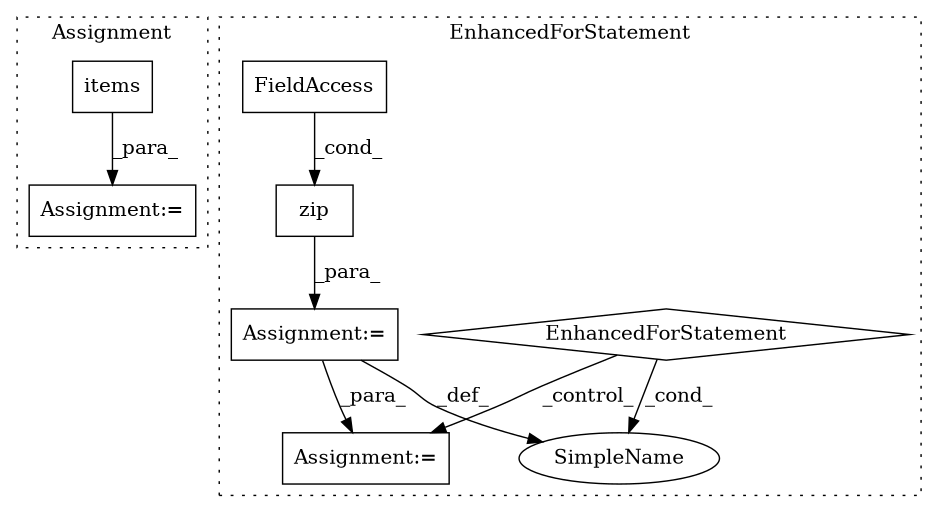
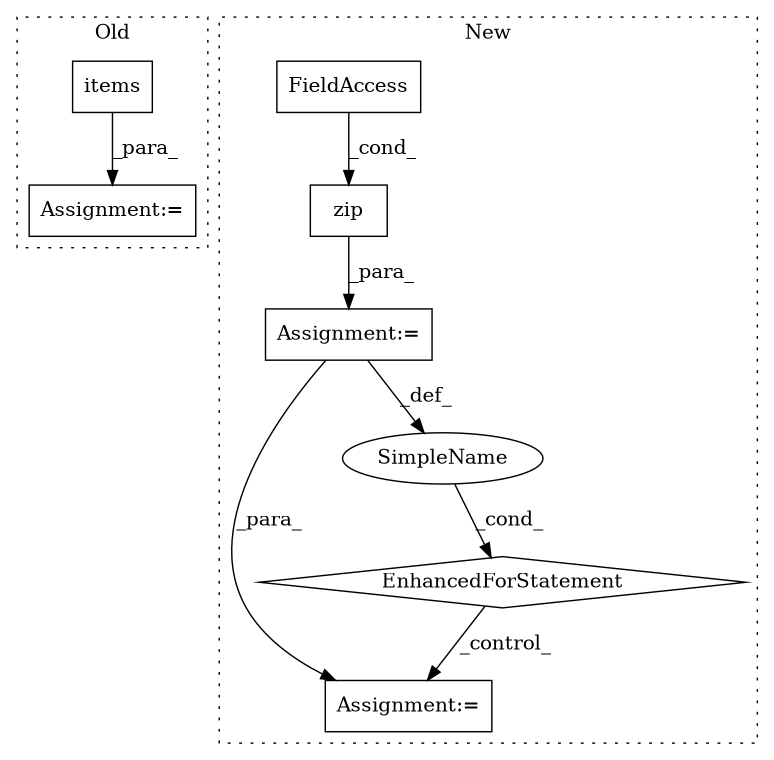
(112, 33) -> (112, 33)
(570, 33) -> (488, 33)
(646, 389) -> (470, 514)
